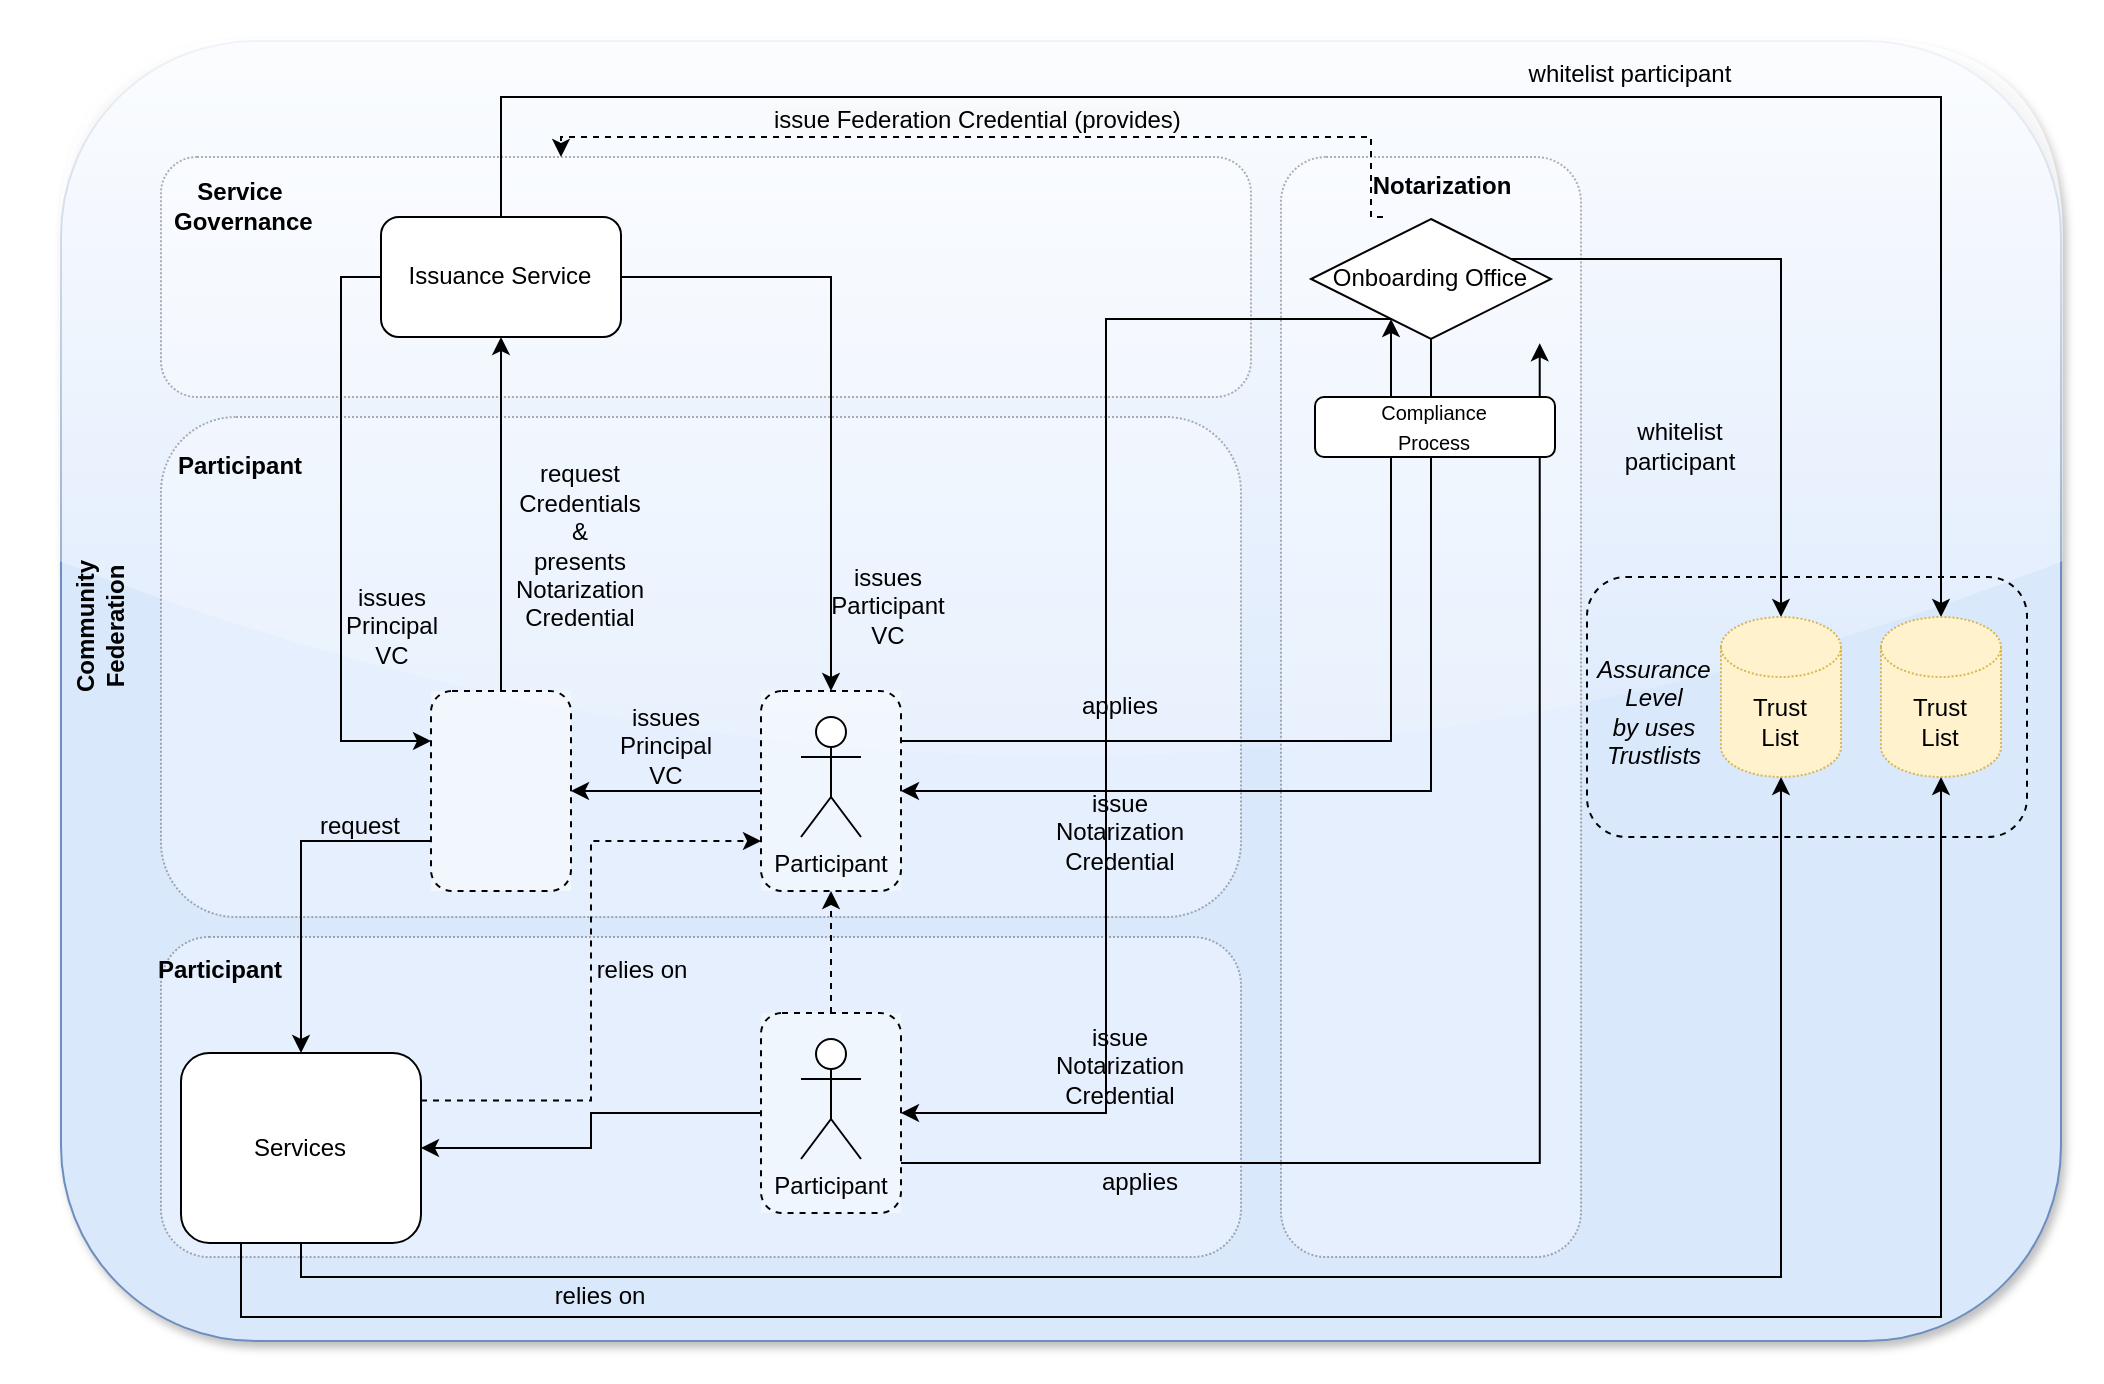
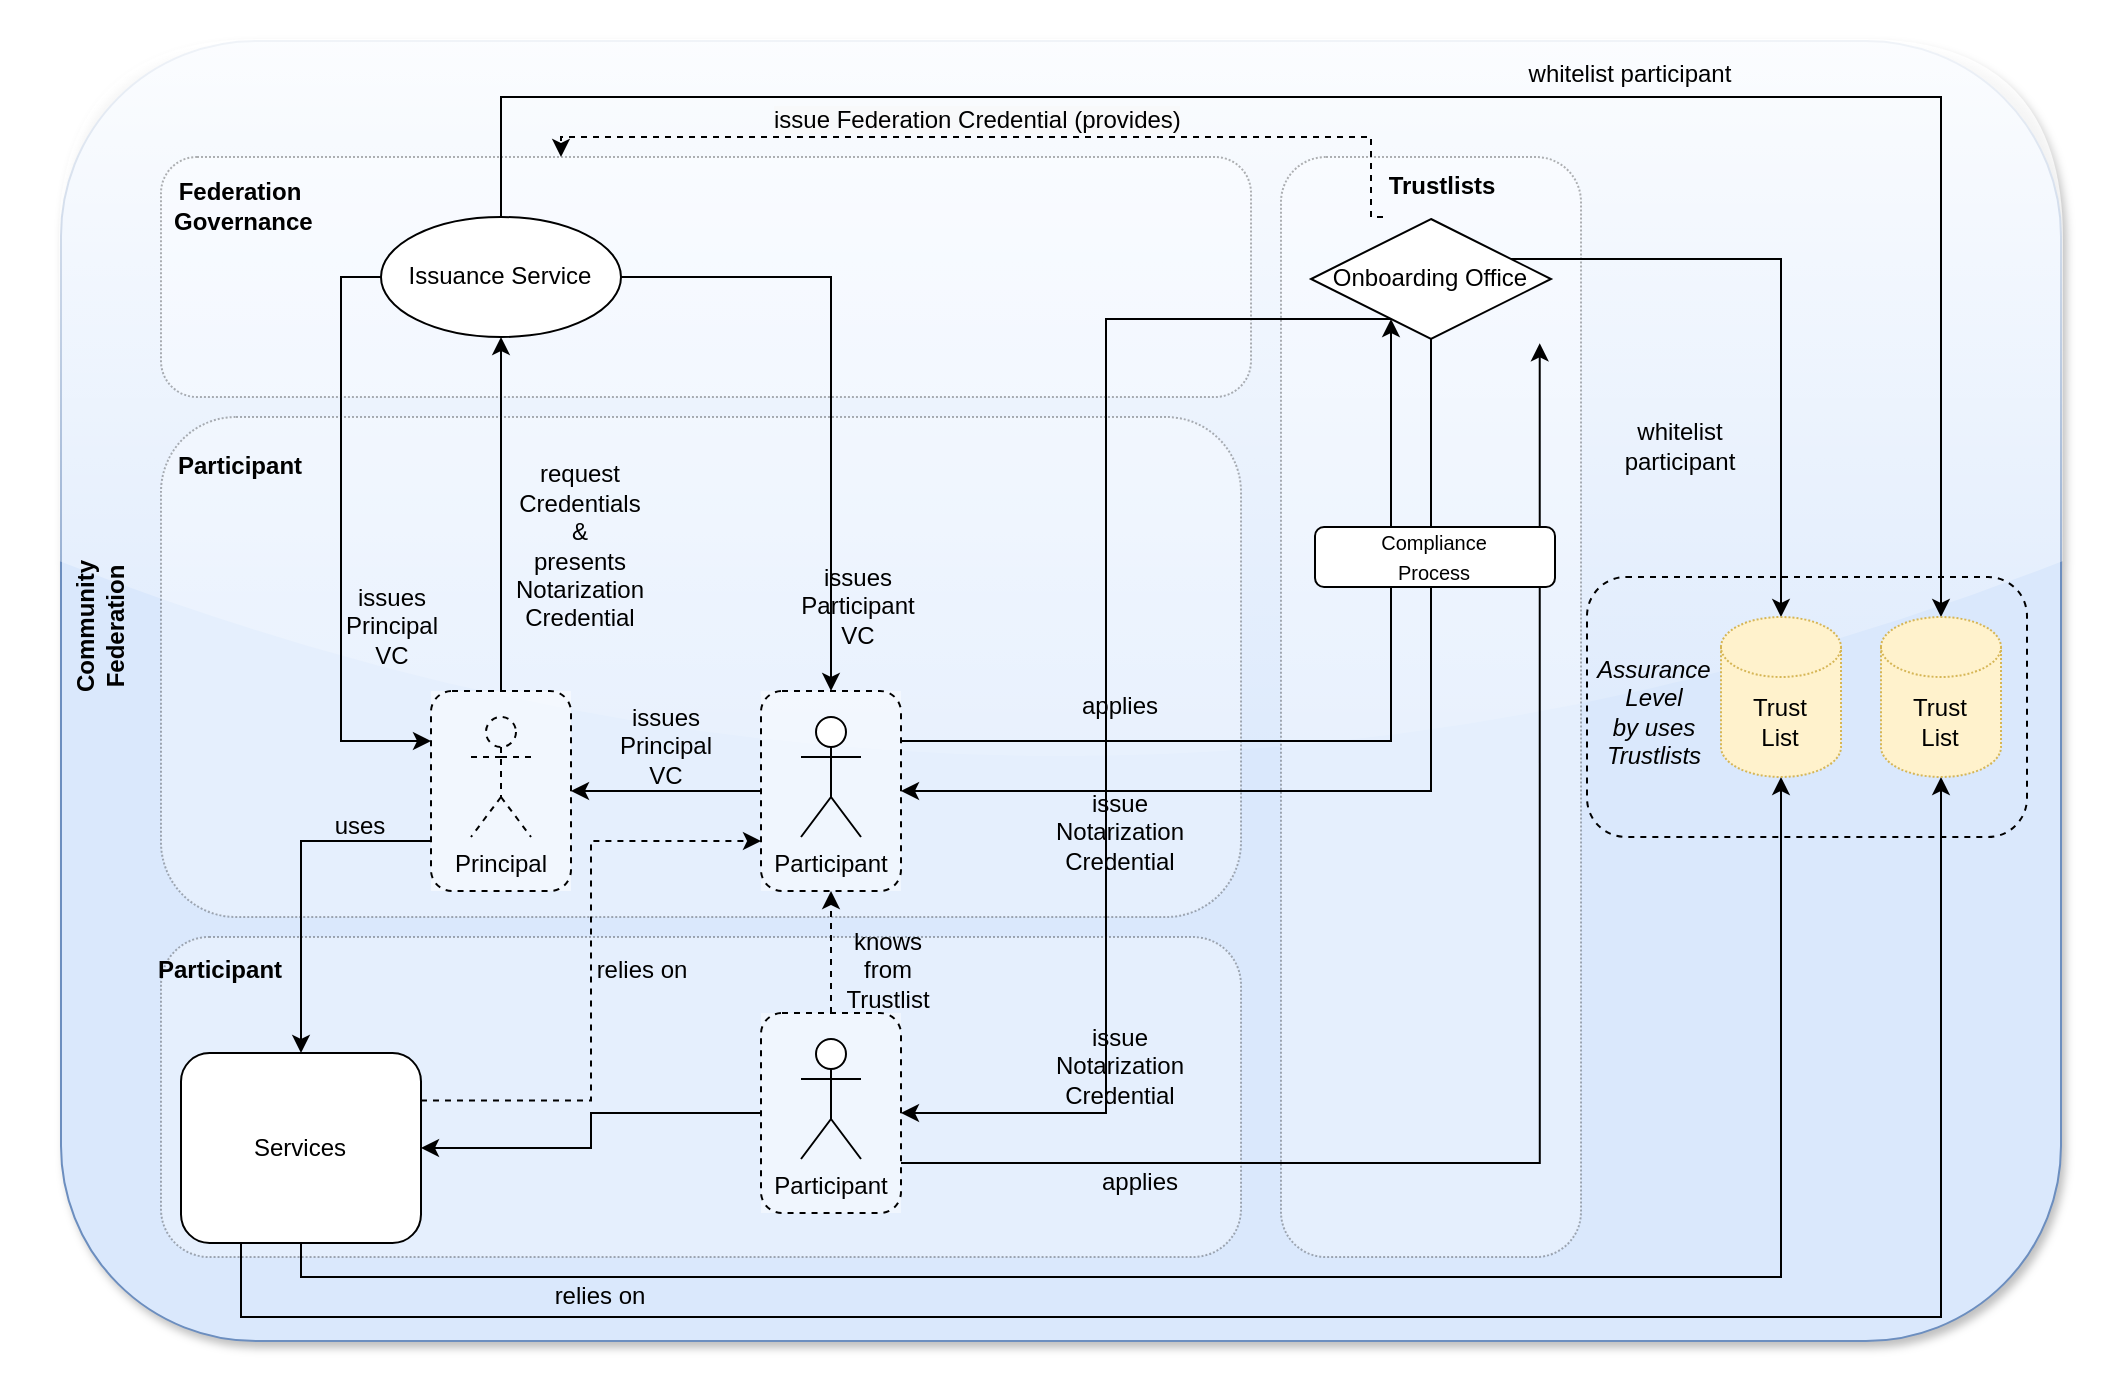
(1443, 187) -> (1443, 187)
(241, 207) -> (241, 207)
(501, 277) -> (501, 277)
(1435, 427) -> (1435, 557)
(889, 607) -> (859, 607)
none -> (501, 777)
(361, 827) -> (361, 827)
none -> (889, 971)
